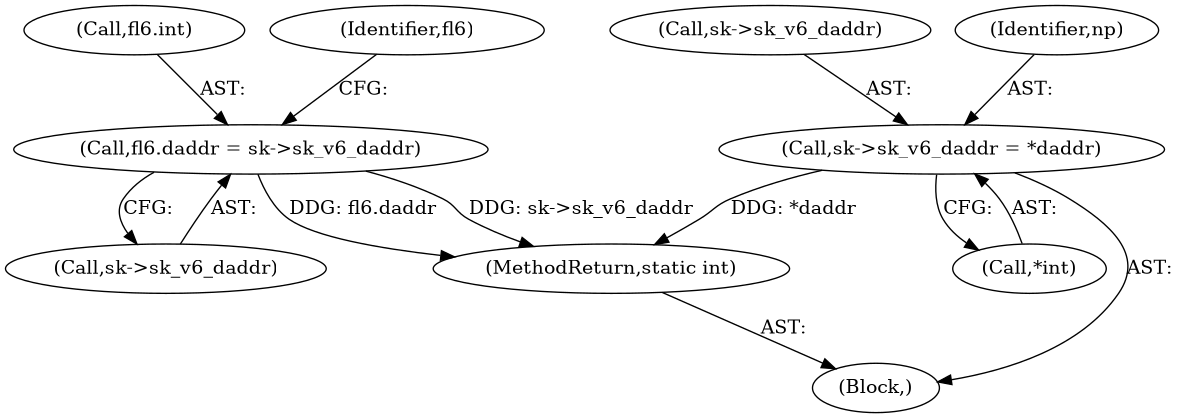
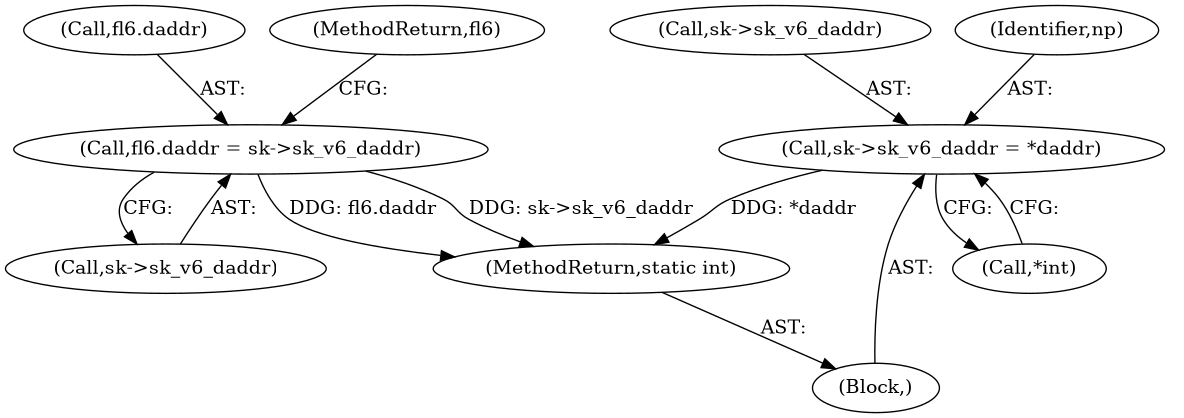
(134, 30) -> (134, 30)
(407, 30) -> (407, 30)
(1038, 209) -> (1038, 209)
(1115, 298) -> (882, 271)
